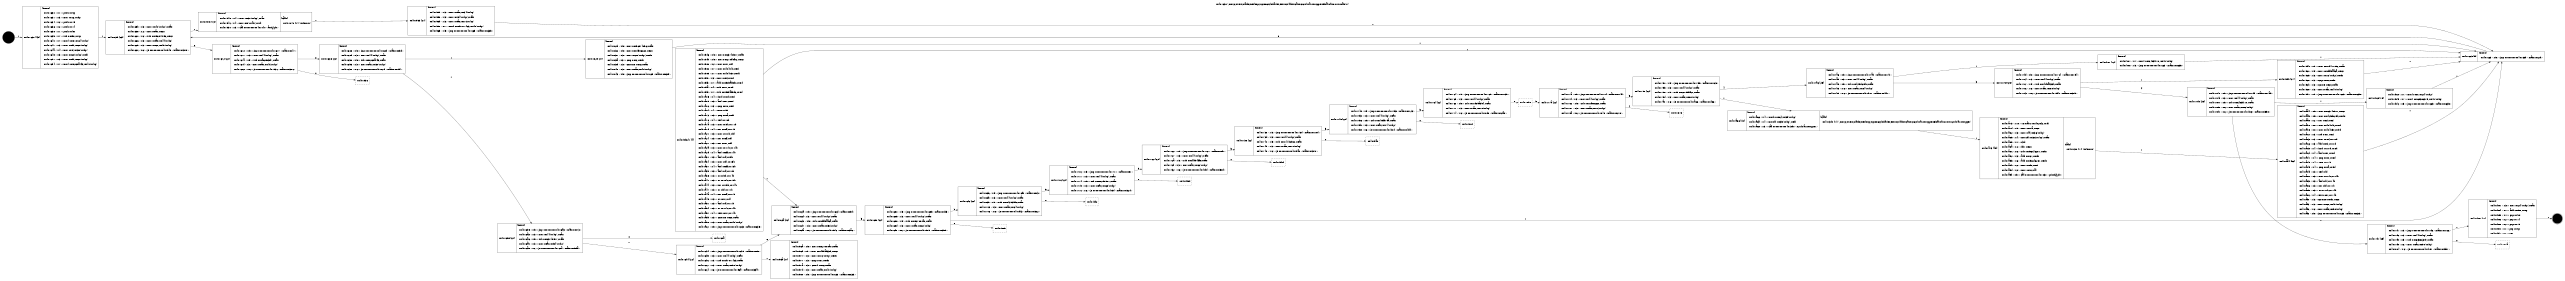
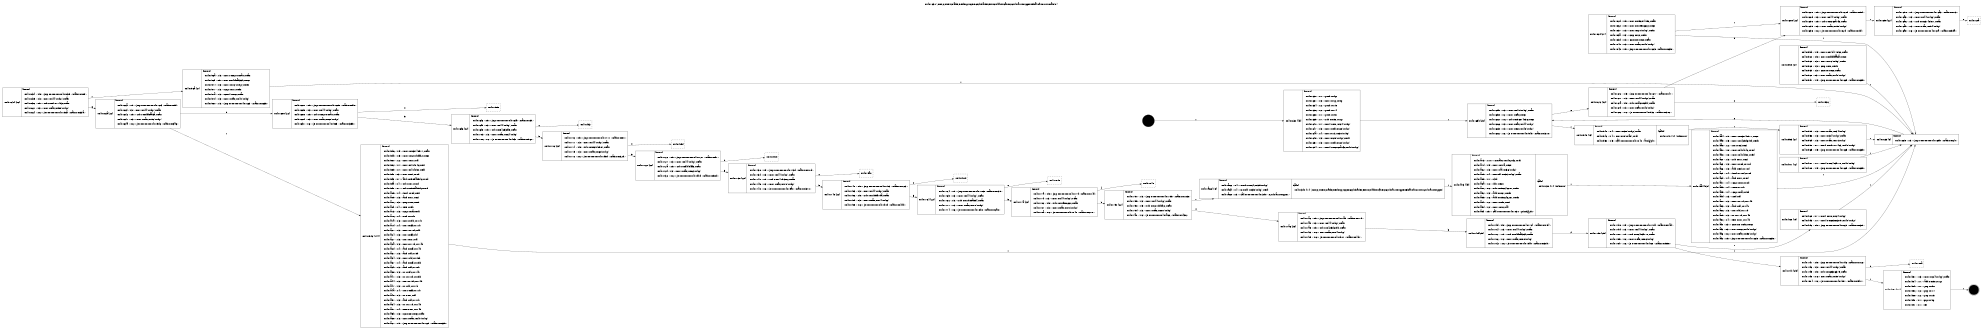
(495, 59) -> (1727, 27)
(1995, 66) -> none
(2178, 81) -> none
(1535, 103) -> (1007, 201)
(779, 191) -> (264, 172)
(1779, 220) -> (1098, 83)
(629, 249) -> none
